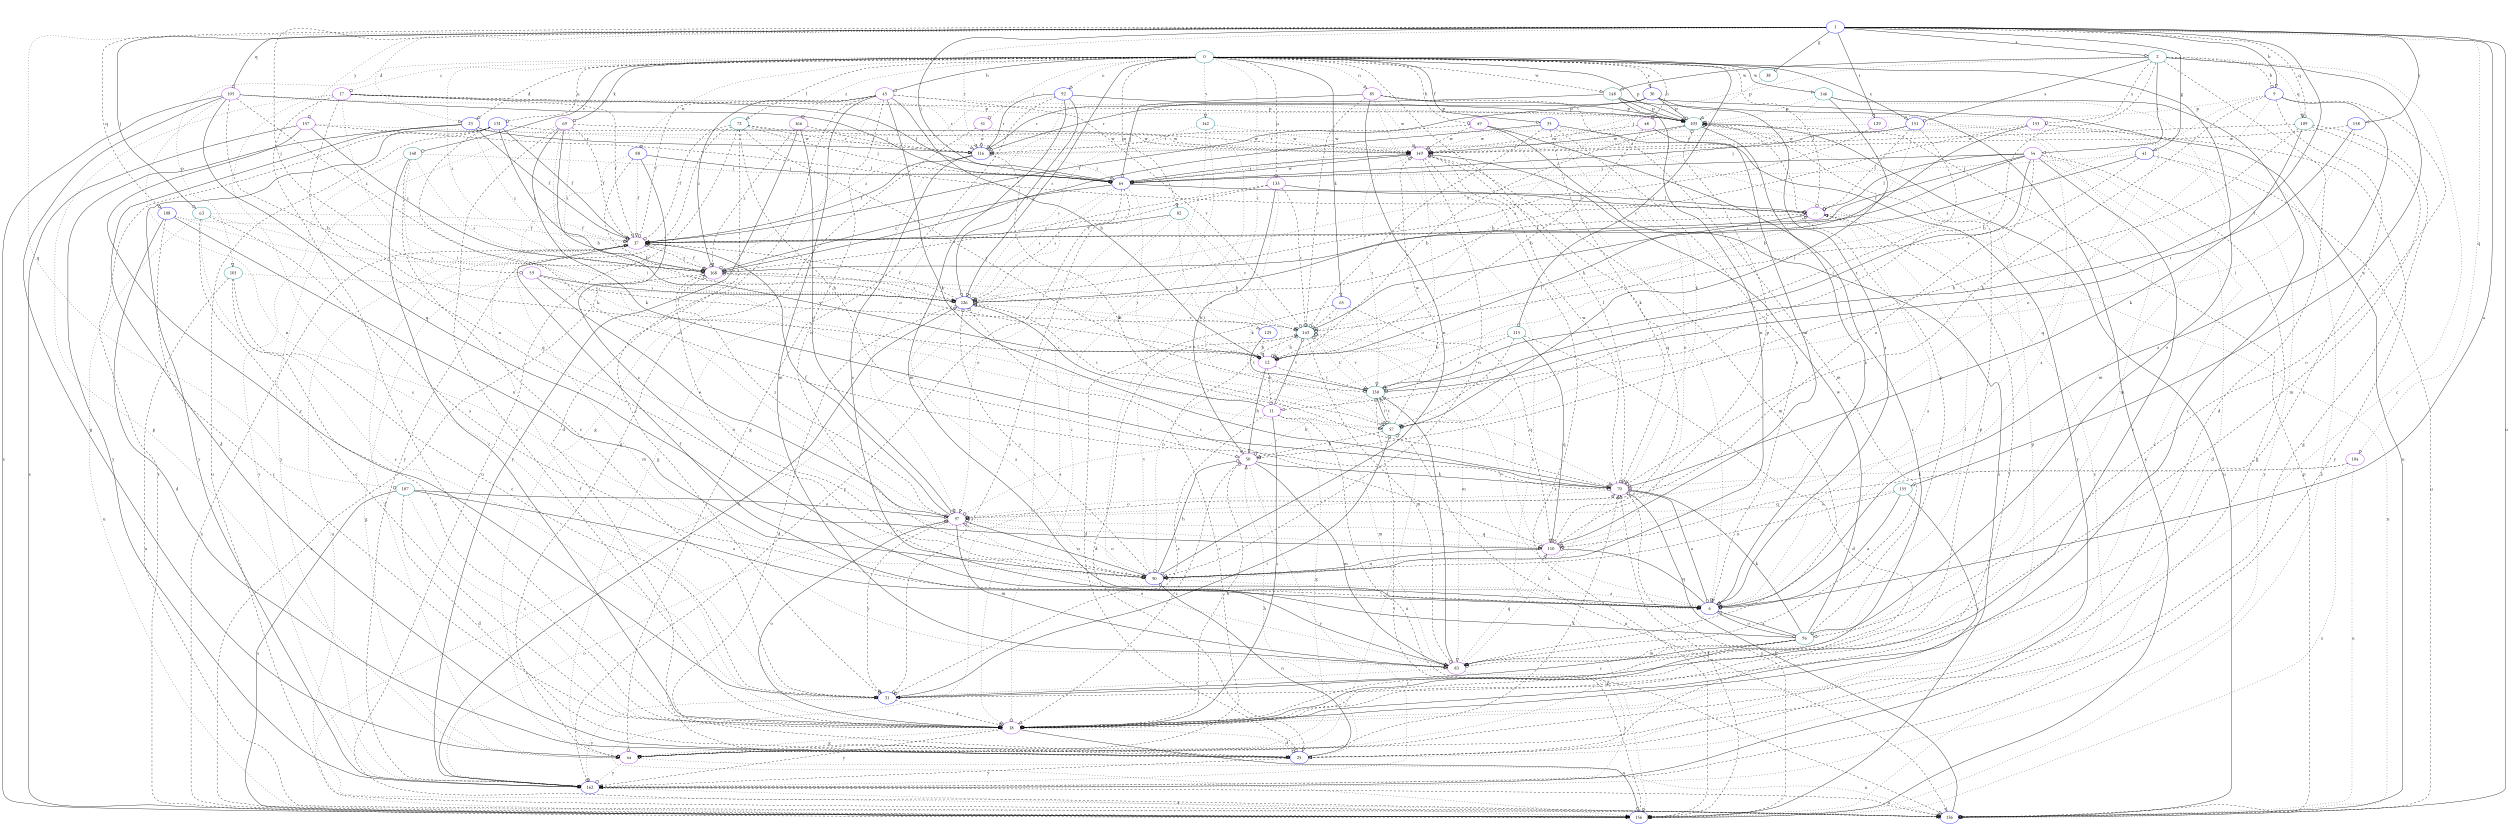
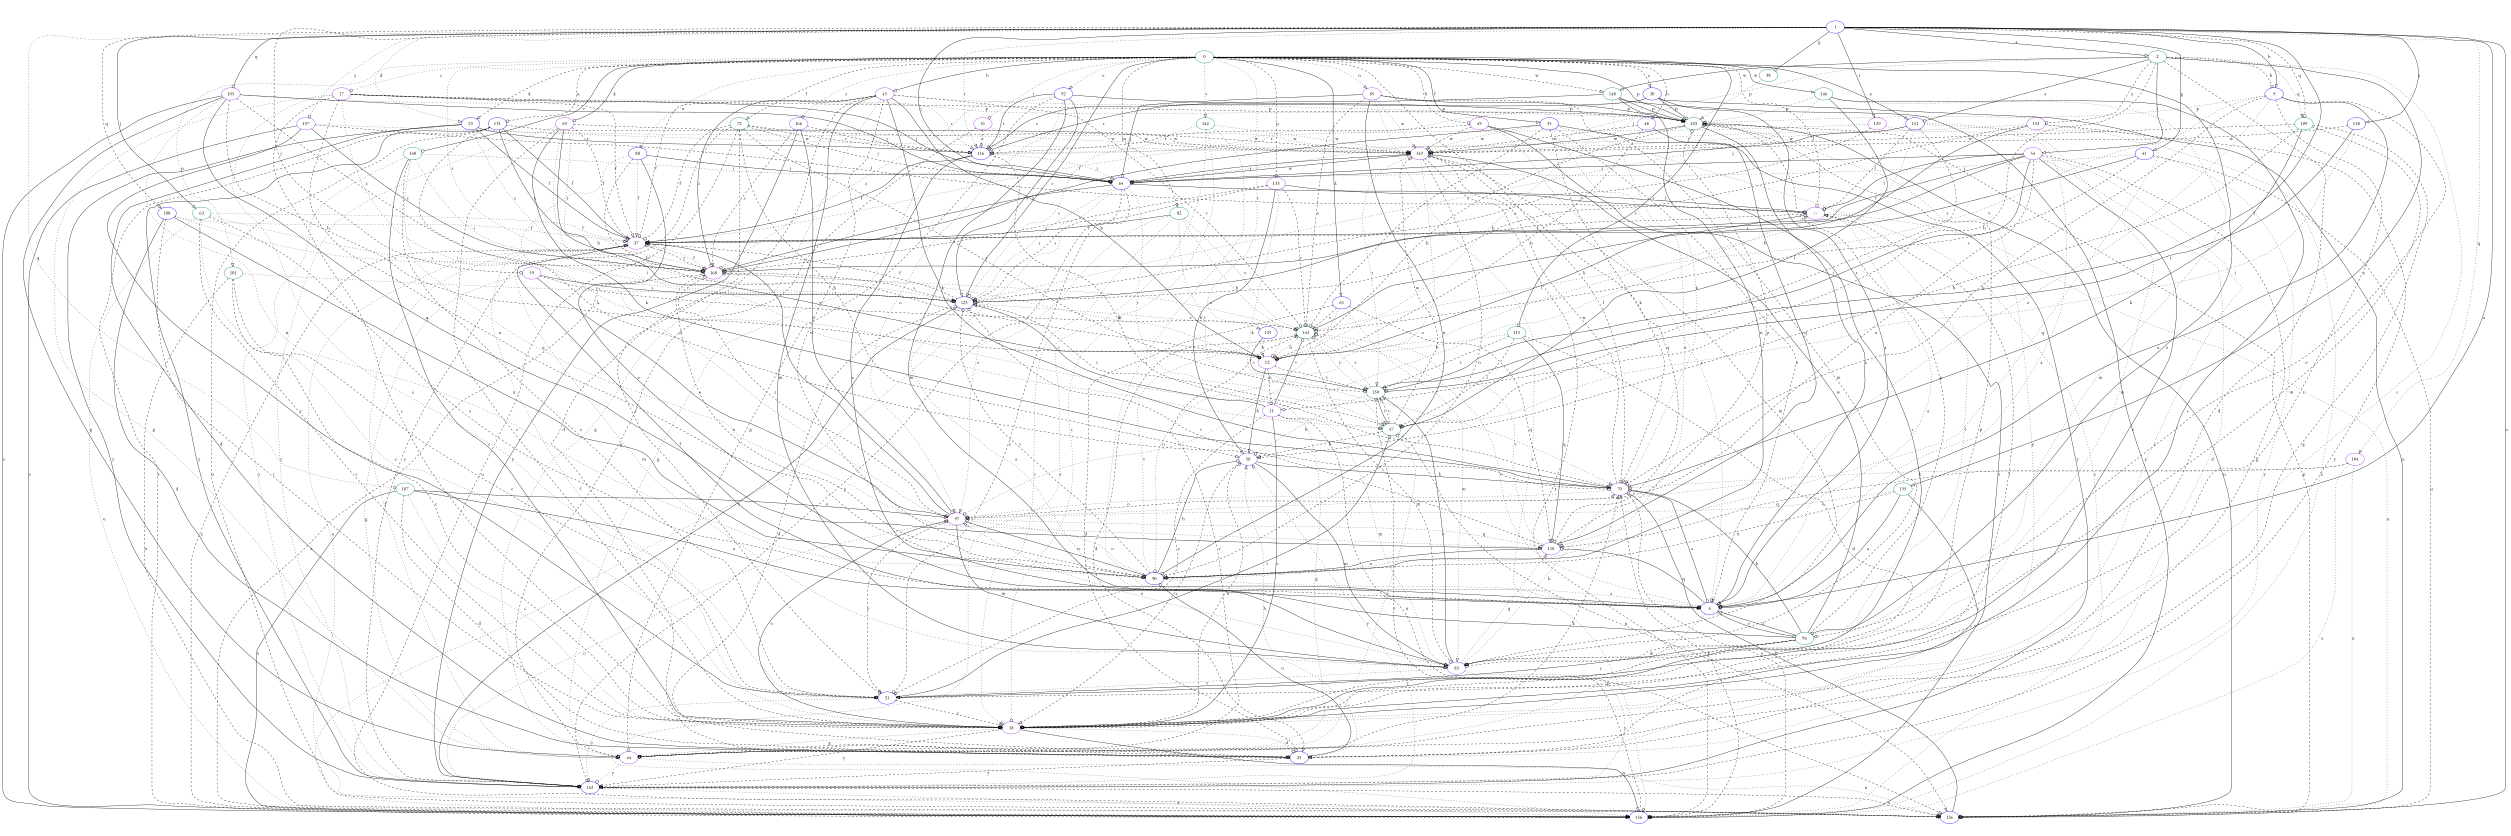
(1121, 160) -> (1121, 160)
(964, 303) -> (964, 303)
(1806, 333) -> (1806, 333)
(1182, 776) -> (1180, 778)
